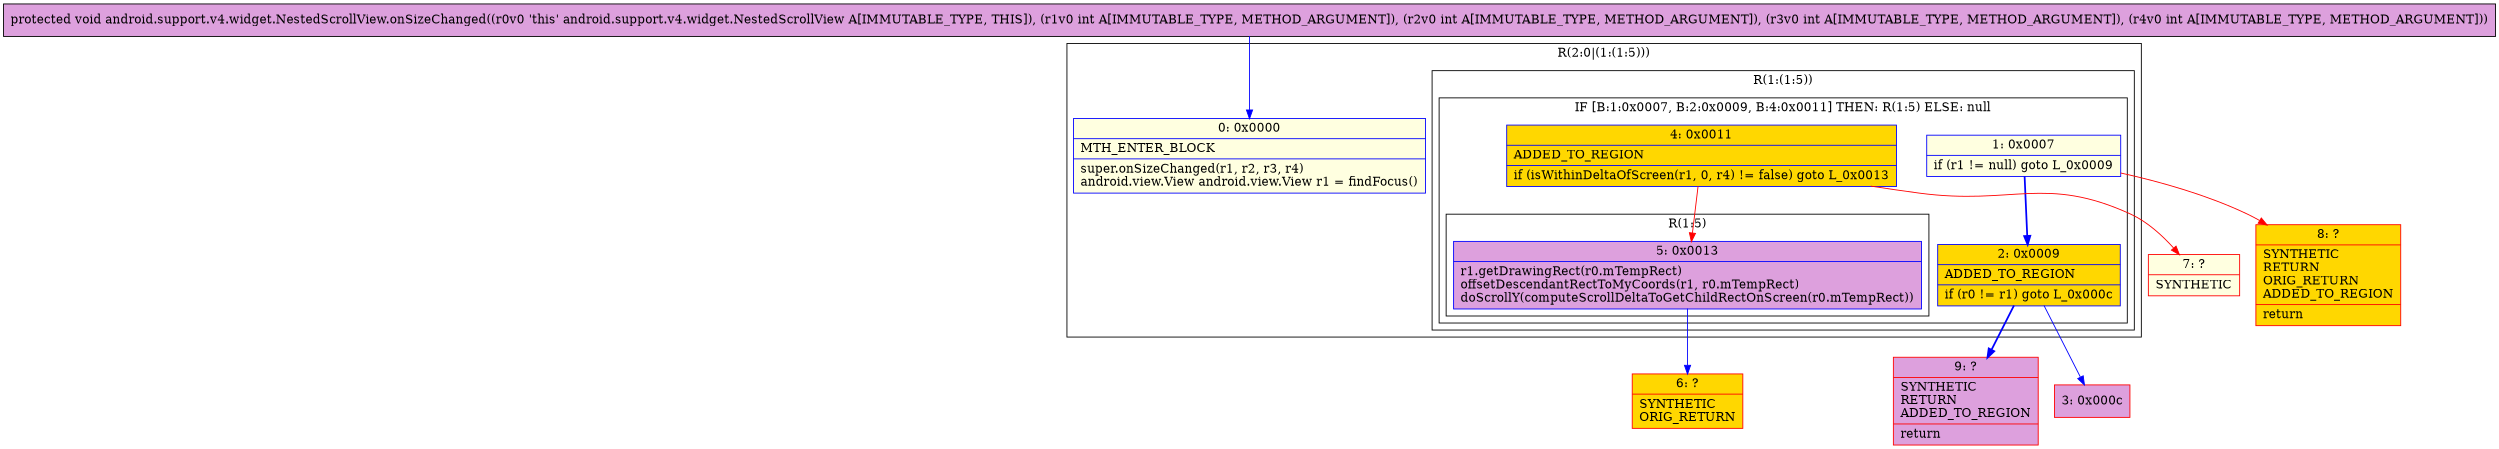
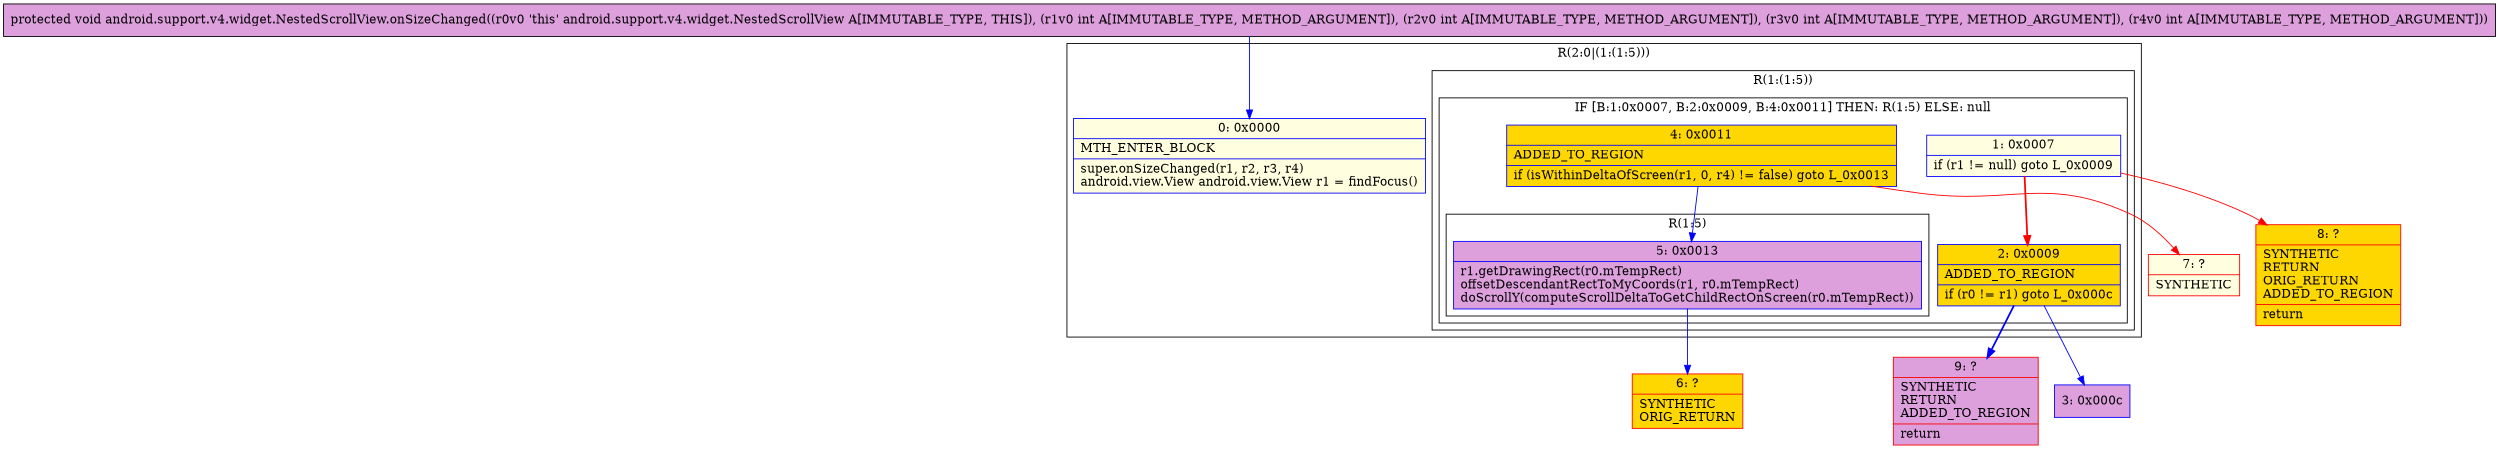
(2026, 206) -> (2026, 206)
(1695, 208) -> (1695, 208)
(2092, 401) -> (2092, 401)
